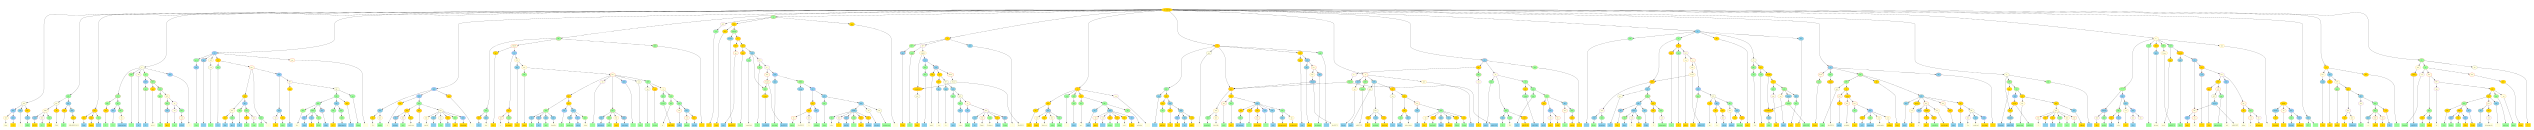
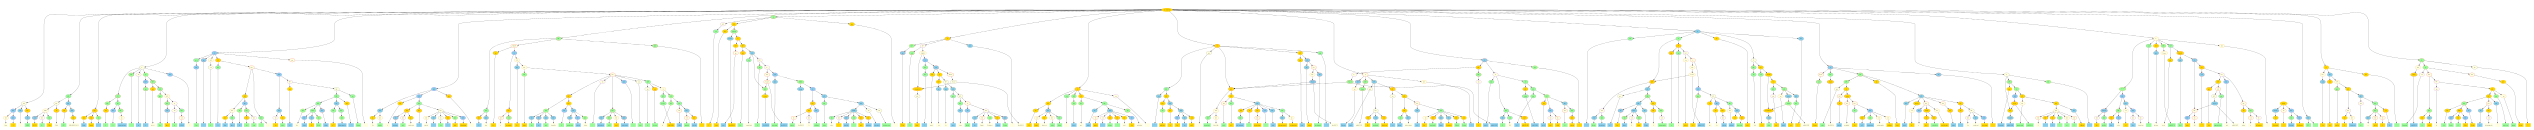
(1678, 125) -> (1678, 125)
(1806, 125) -> (1806, 125)
none -> (2141, 125)
